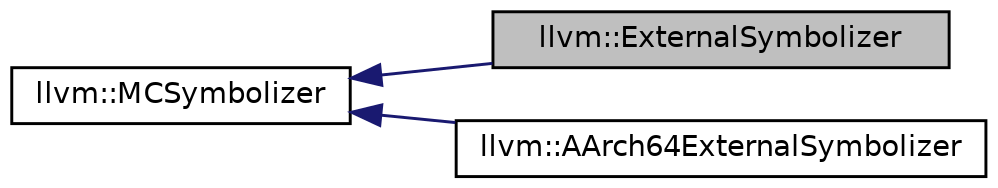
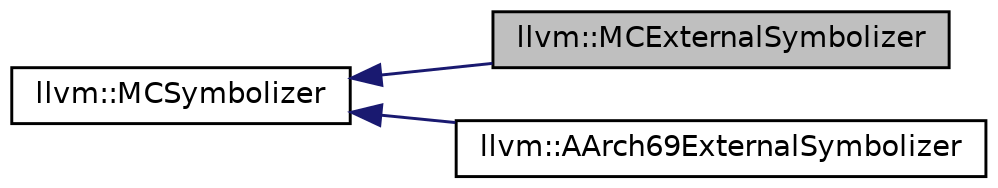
(721, 40) -> (721, 40)
(721, 149) -> (721, 149)
